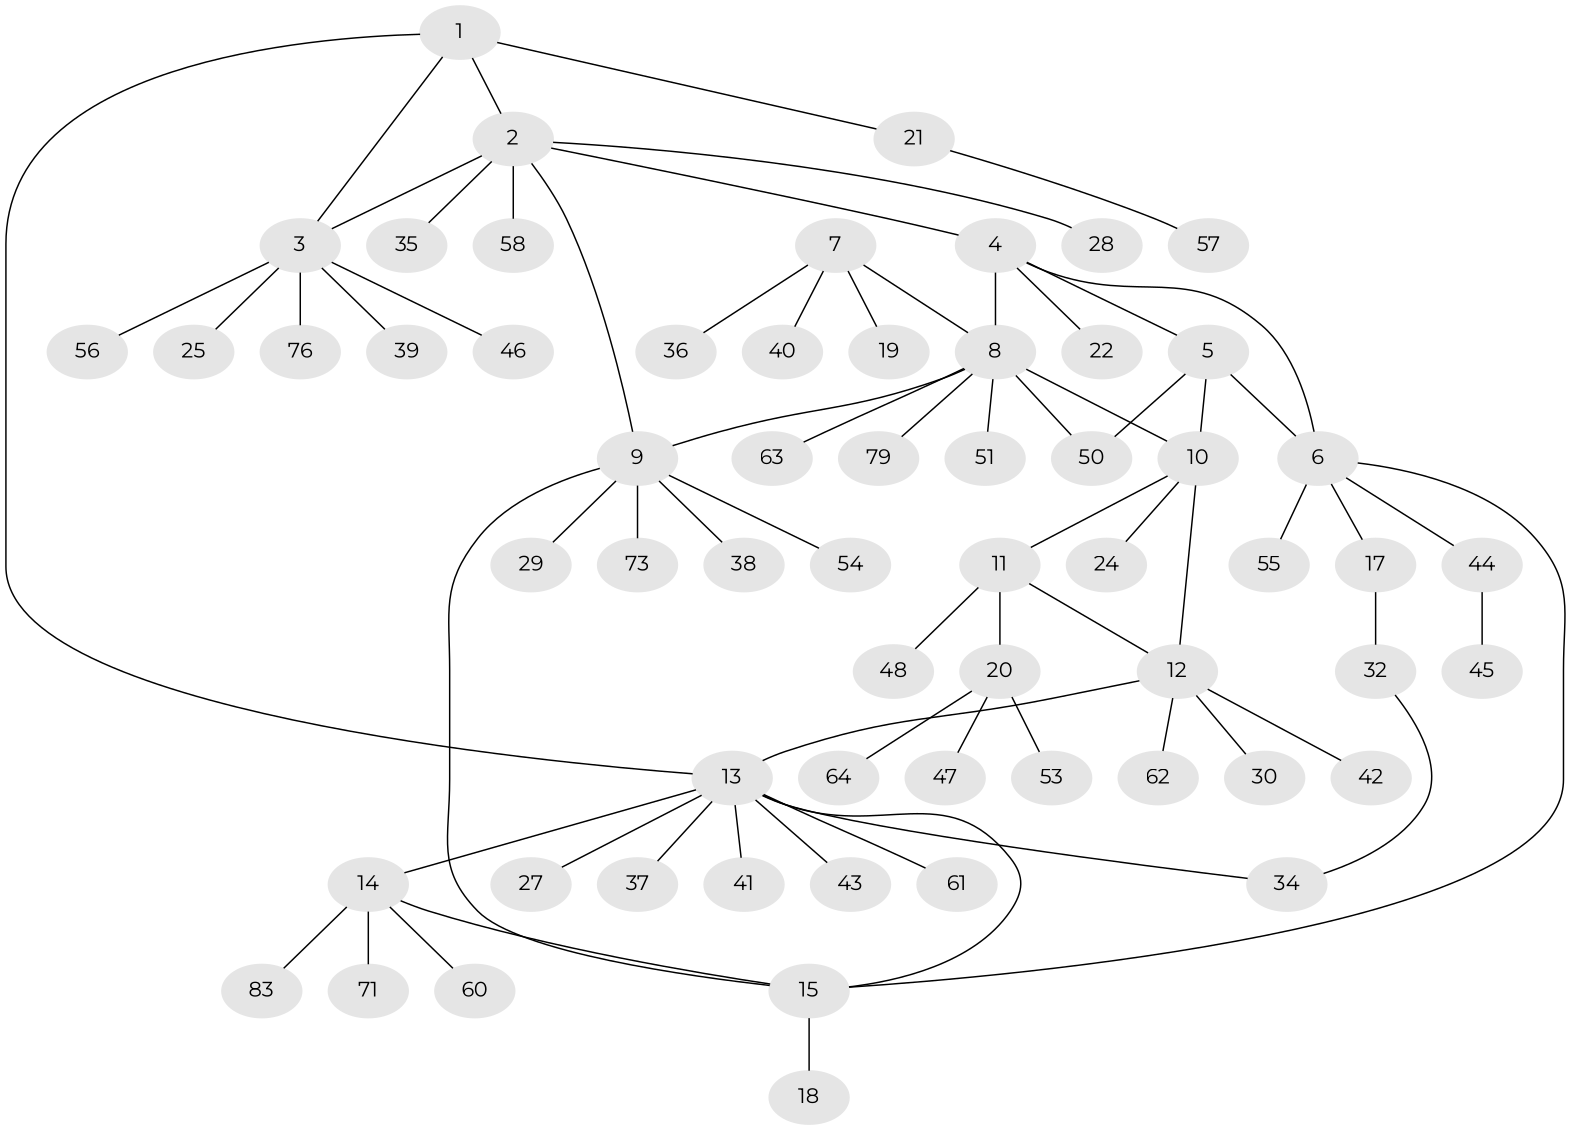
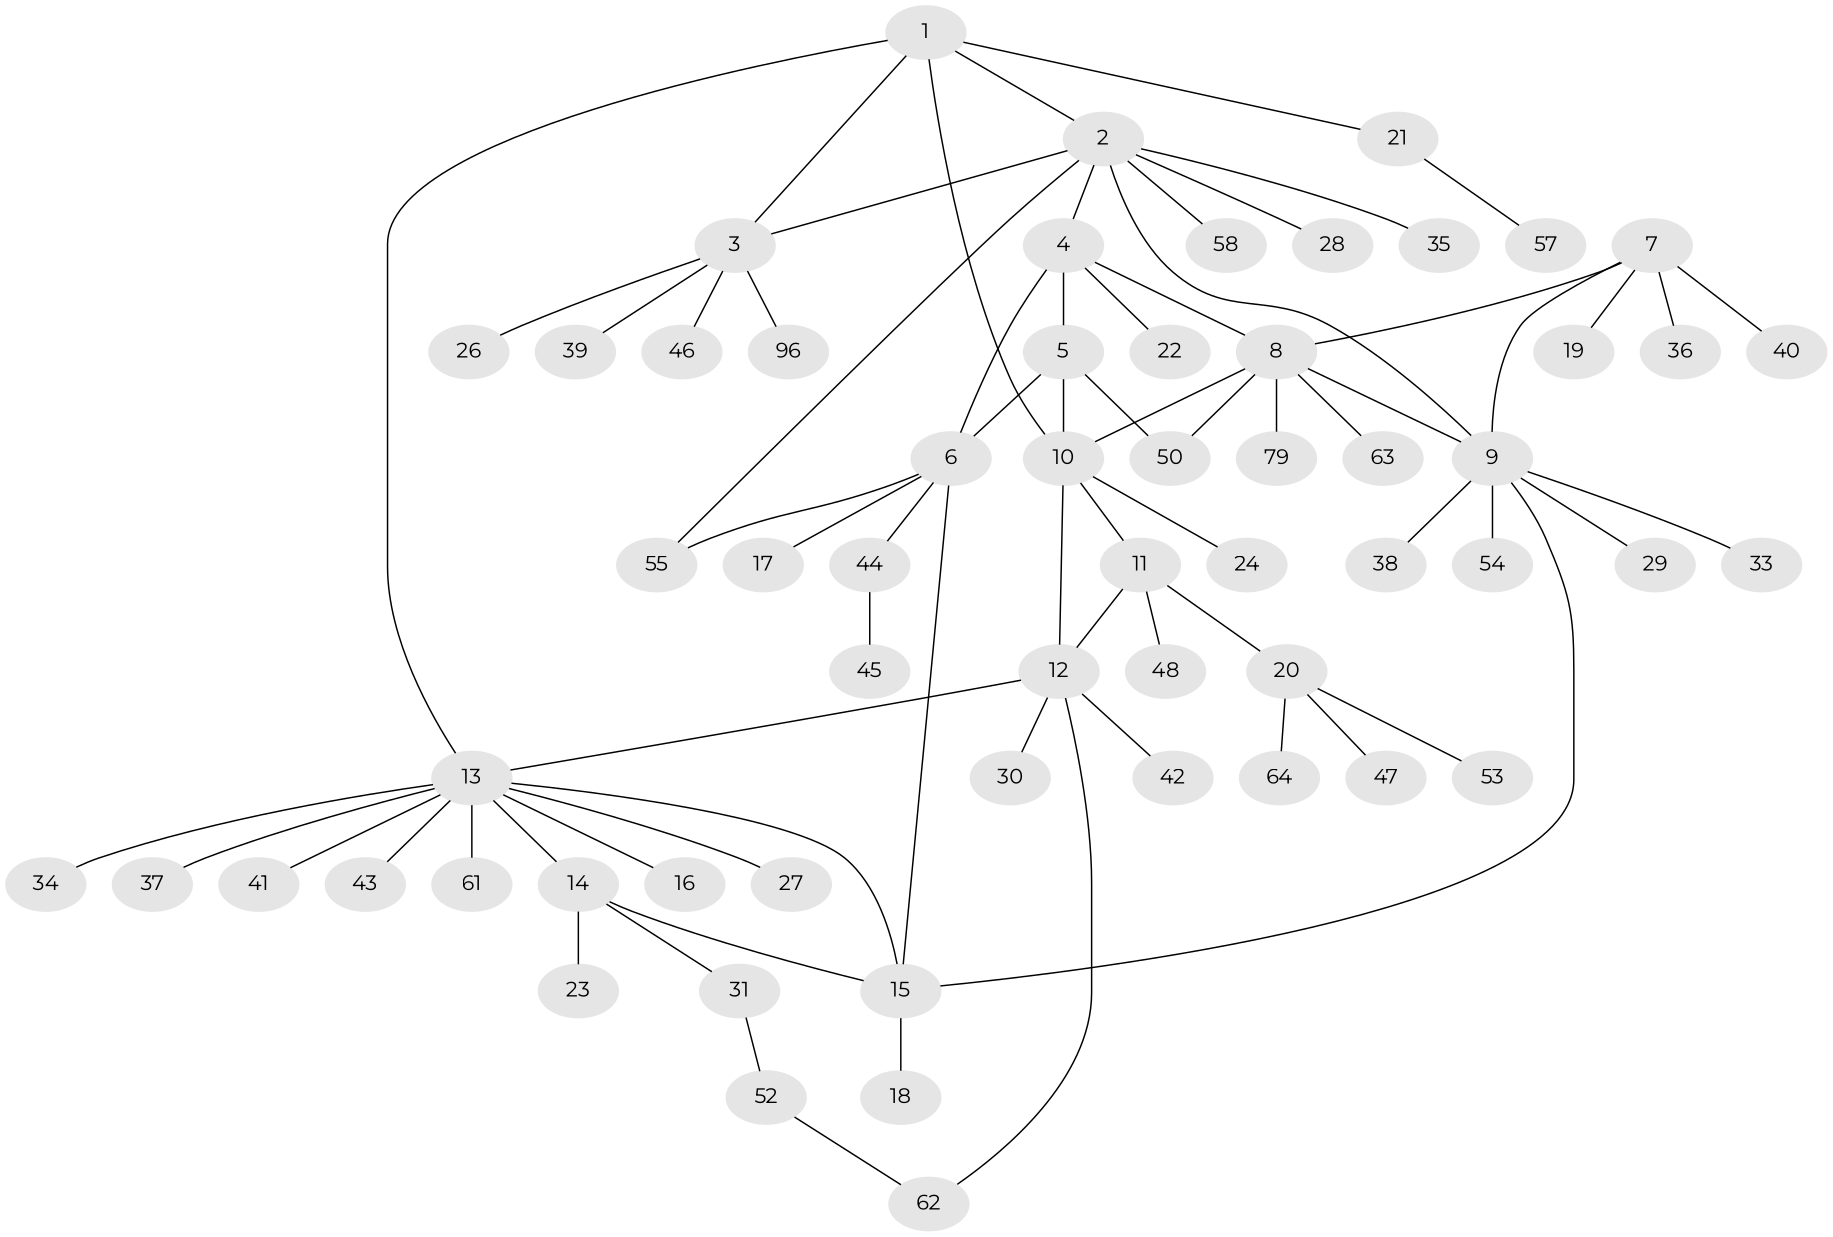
none -> (965, 244)
none -> (1523, 323)
none -> (875, 348)
(87, 352) -> (788, 352)
(194, 352) -> none
(300, 352) -> (469, 352)
(985, 459) -> none
(638, 565) -> (1762, 565)
(1376, 672) -> none
none -> (685, 885)
(262, 991) -> (578, 991)
(368, 991) -> (740, 991)
(475, 991) -> none
none -> (766, 1098)
